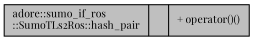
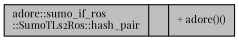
(209, 20) -> (202, 20)
